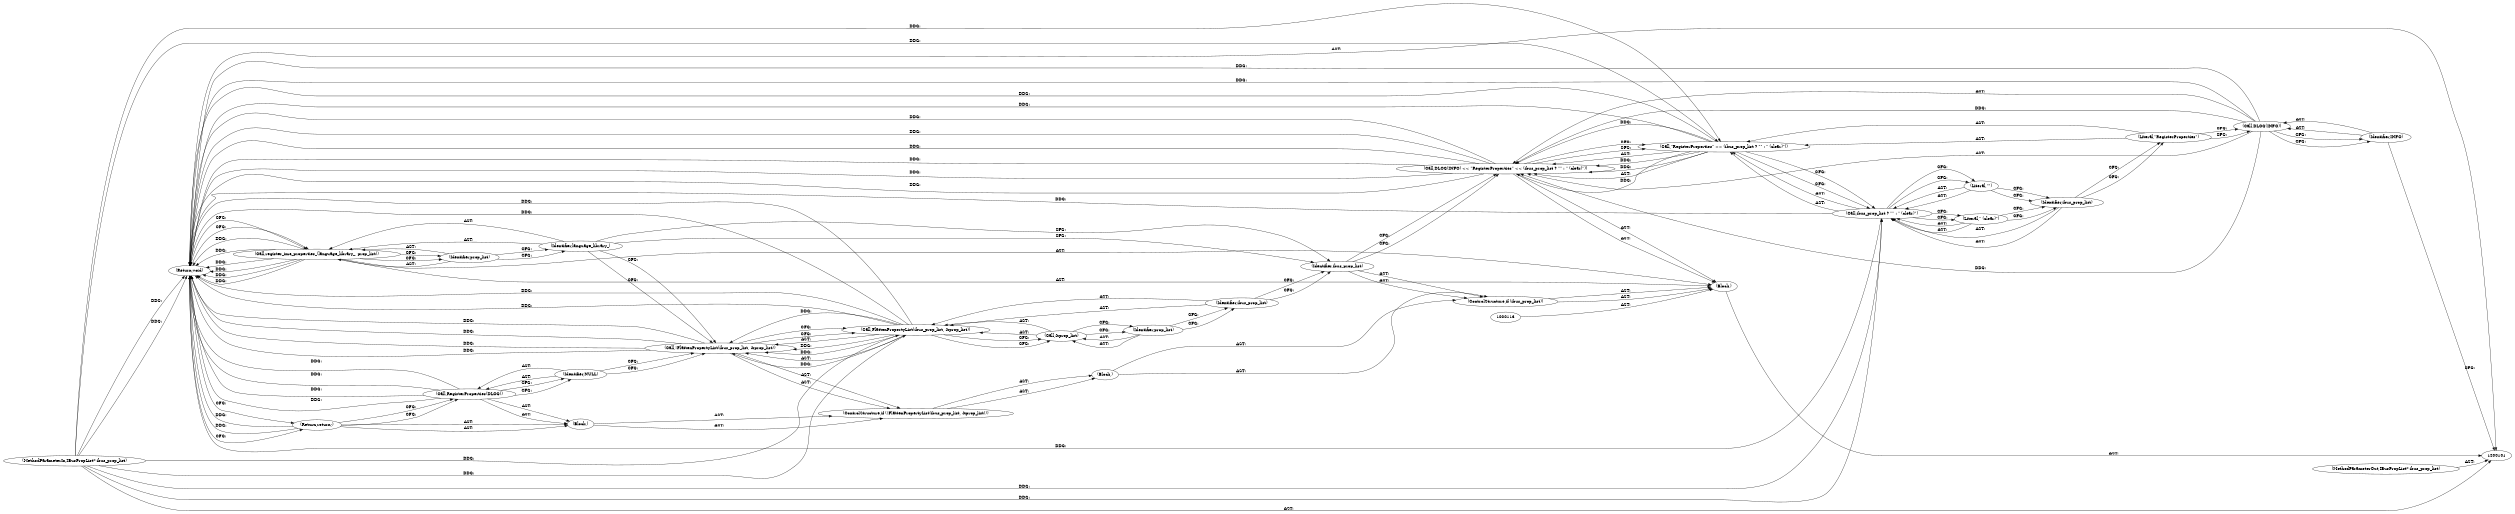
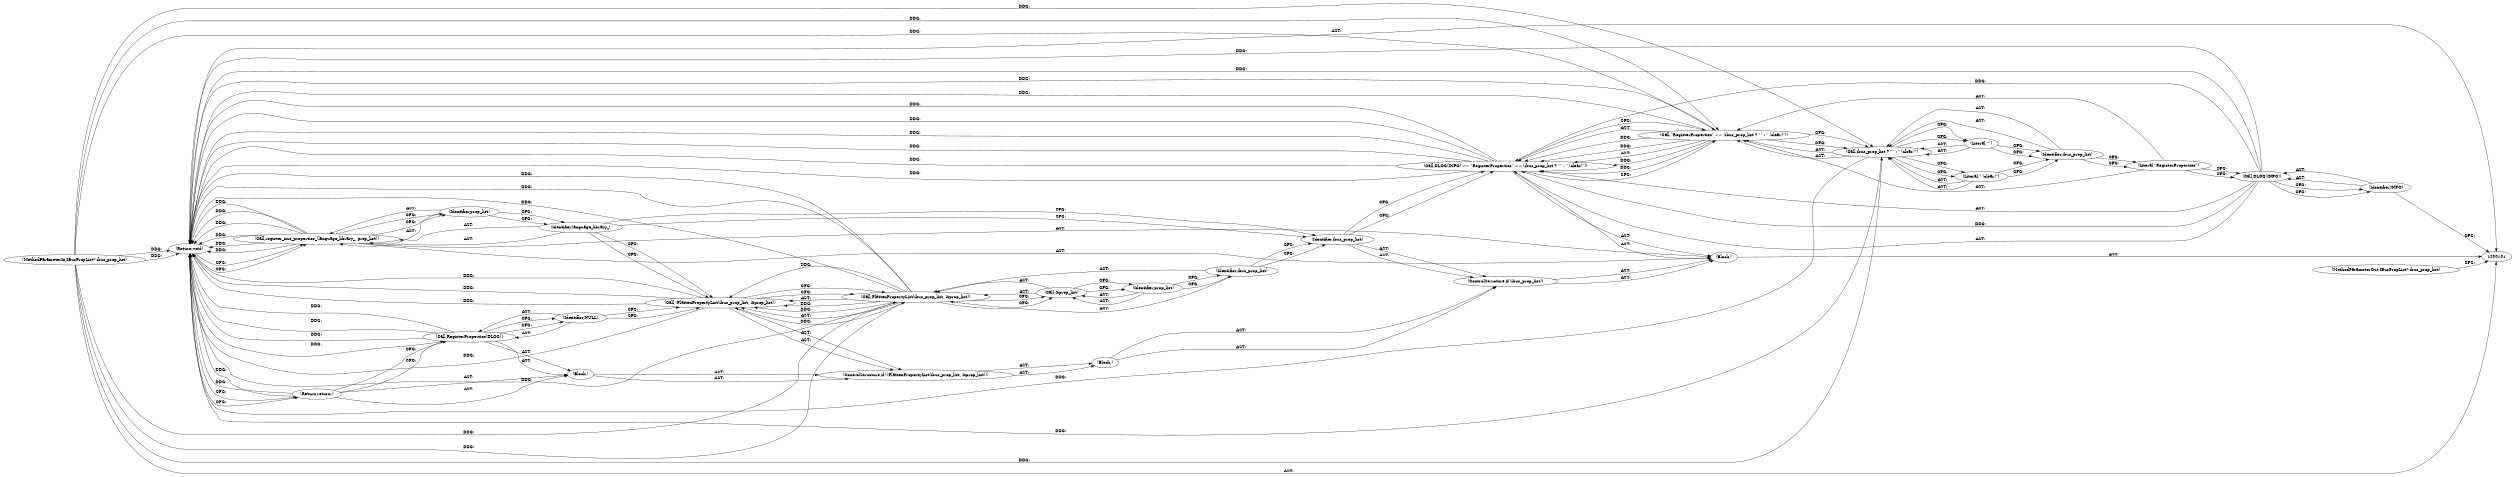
(1506, 317) -> none
(2470, 462) -> (2470, 263)
